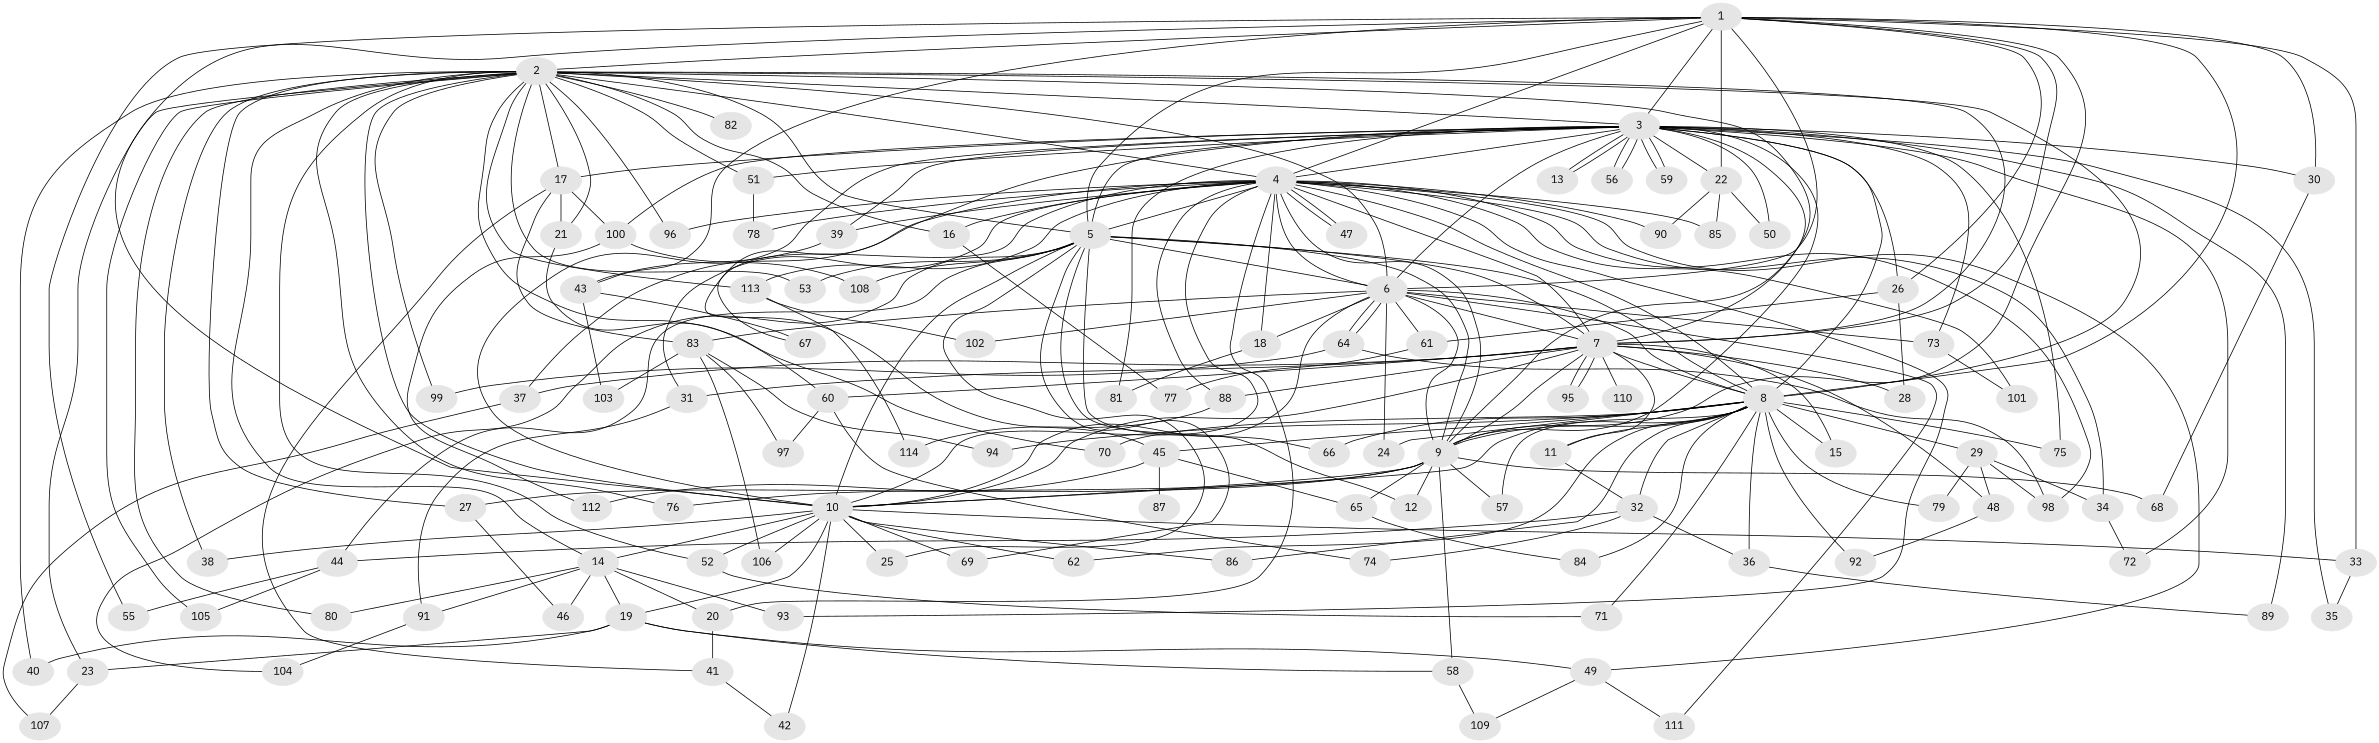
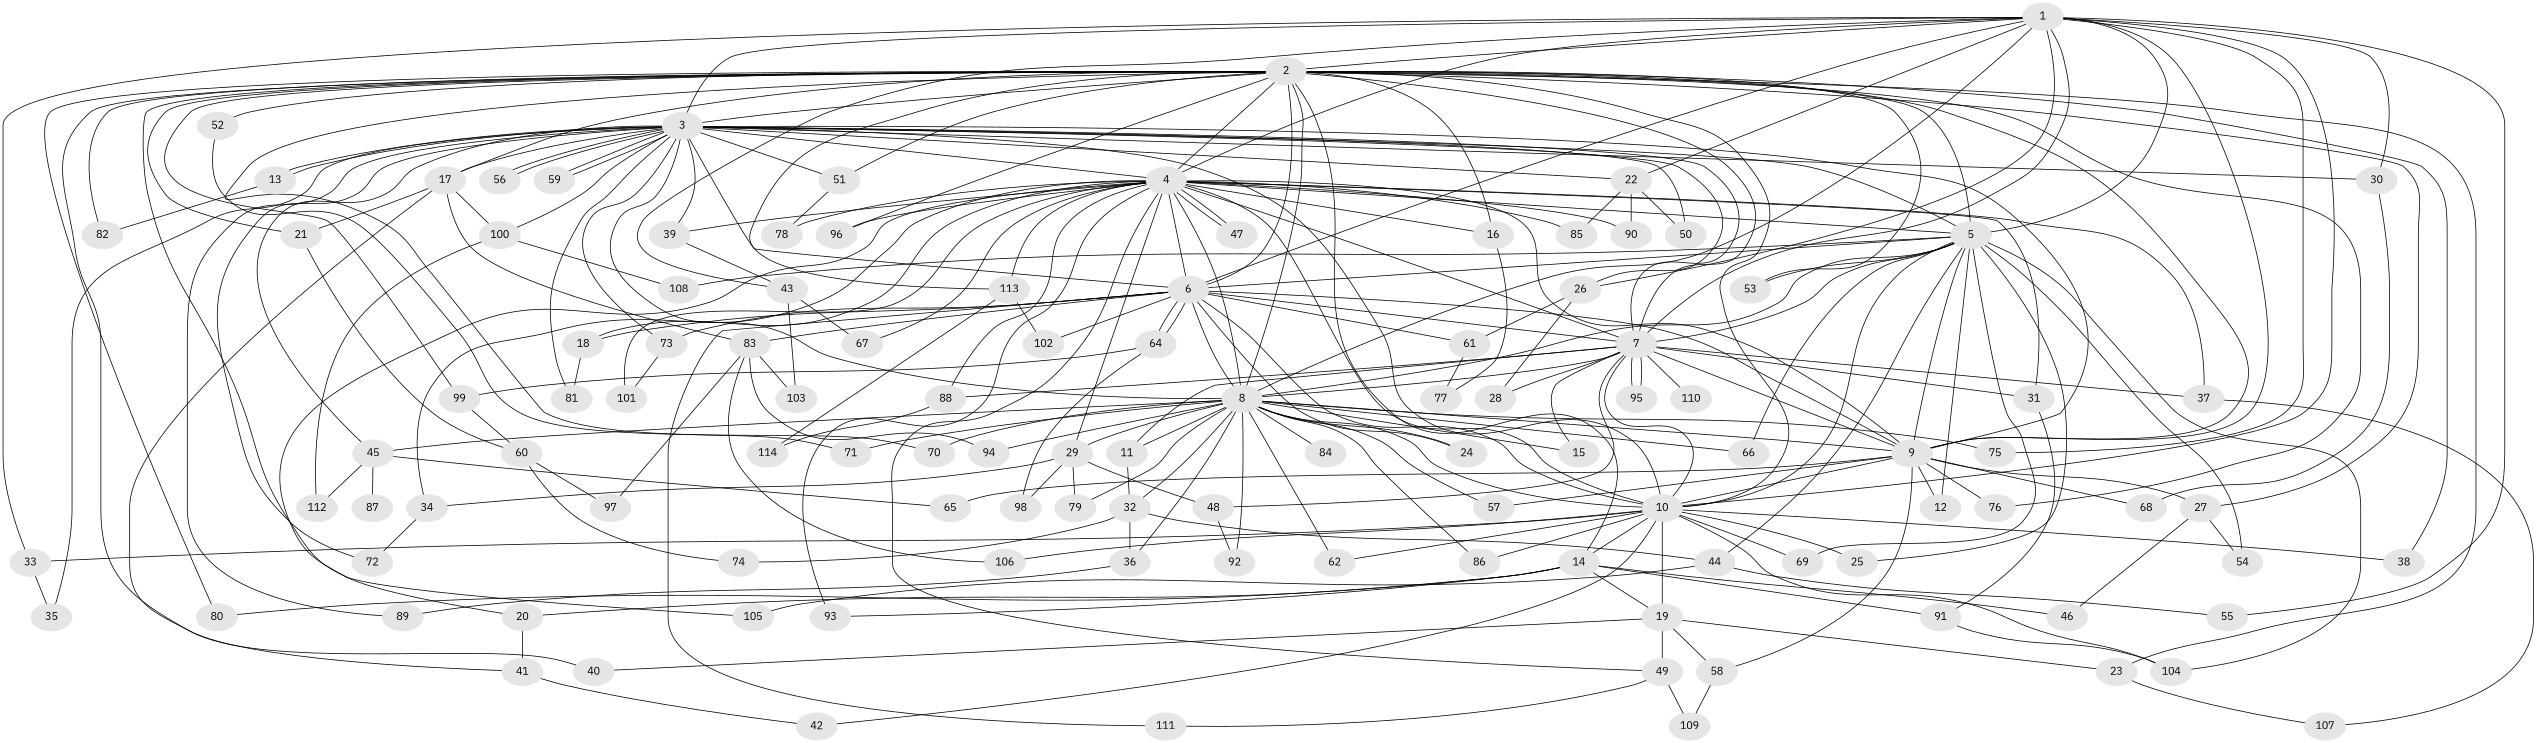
(1957, 165) -> (2303, 267)
none -> (196, 206)
(1735, 263) -> (1117, 323)
(1213, 375) -> (491, 426)
(769, 534) -> (1998, 614)
(1465, 543) -> none
none -> (2242, 563)
